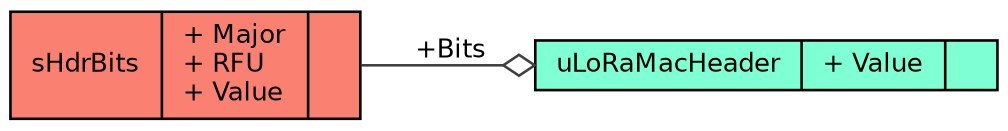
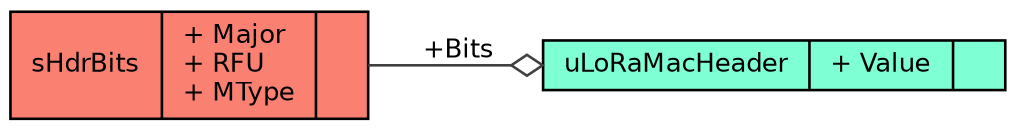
(234, 93) -> (239, 93)
